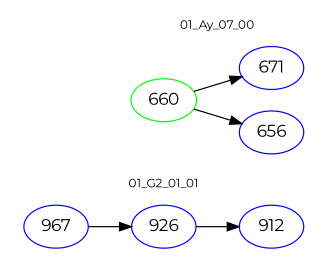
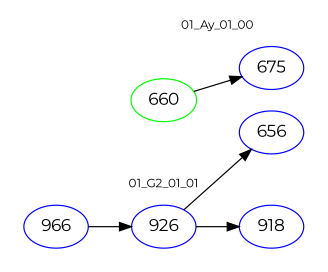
(217, 26) -> (217, 26)
(272, 68) -> (272, 68)
(212, 115) -> (213, 184)
(56, 227) -> (56, 227)
(272, 227) -> (272, 227)
